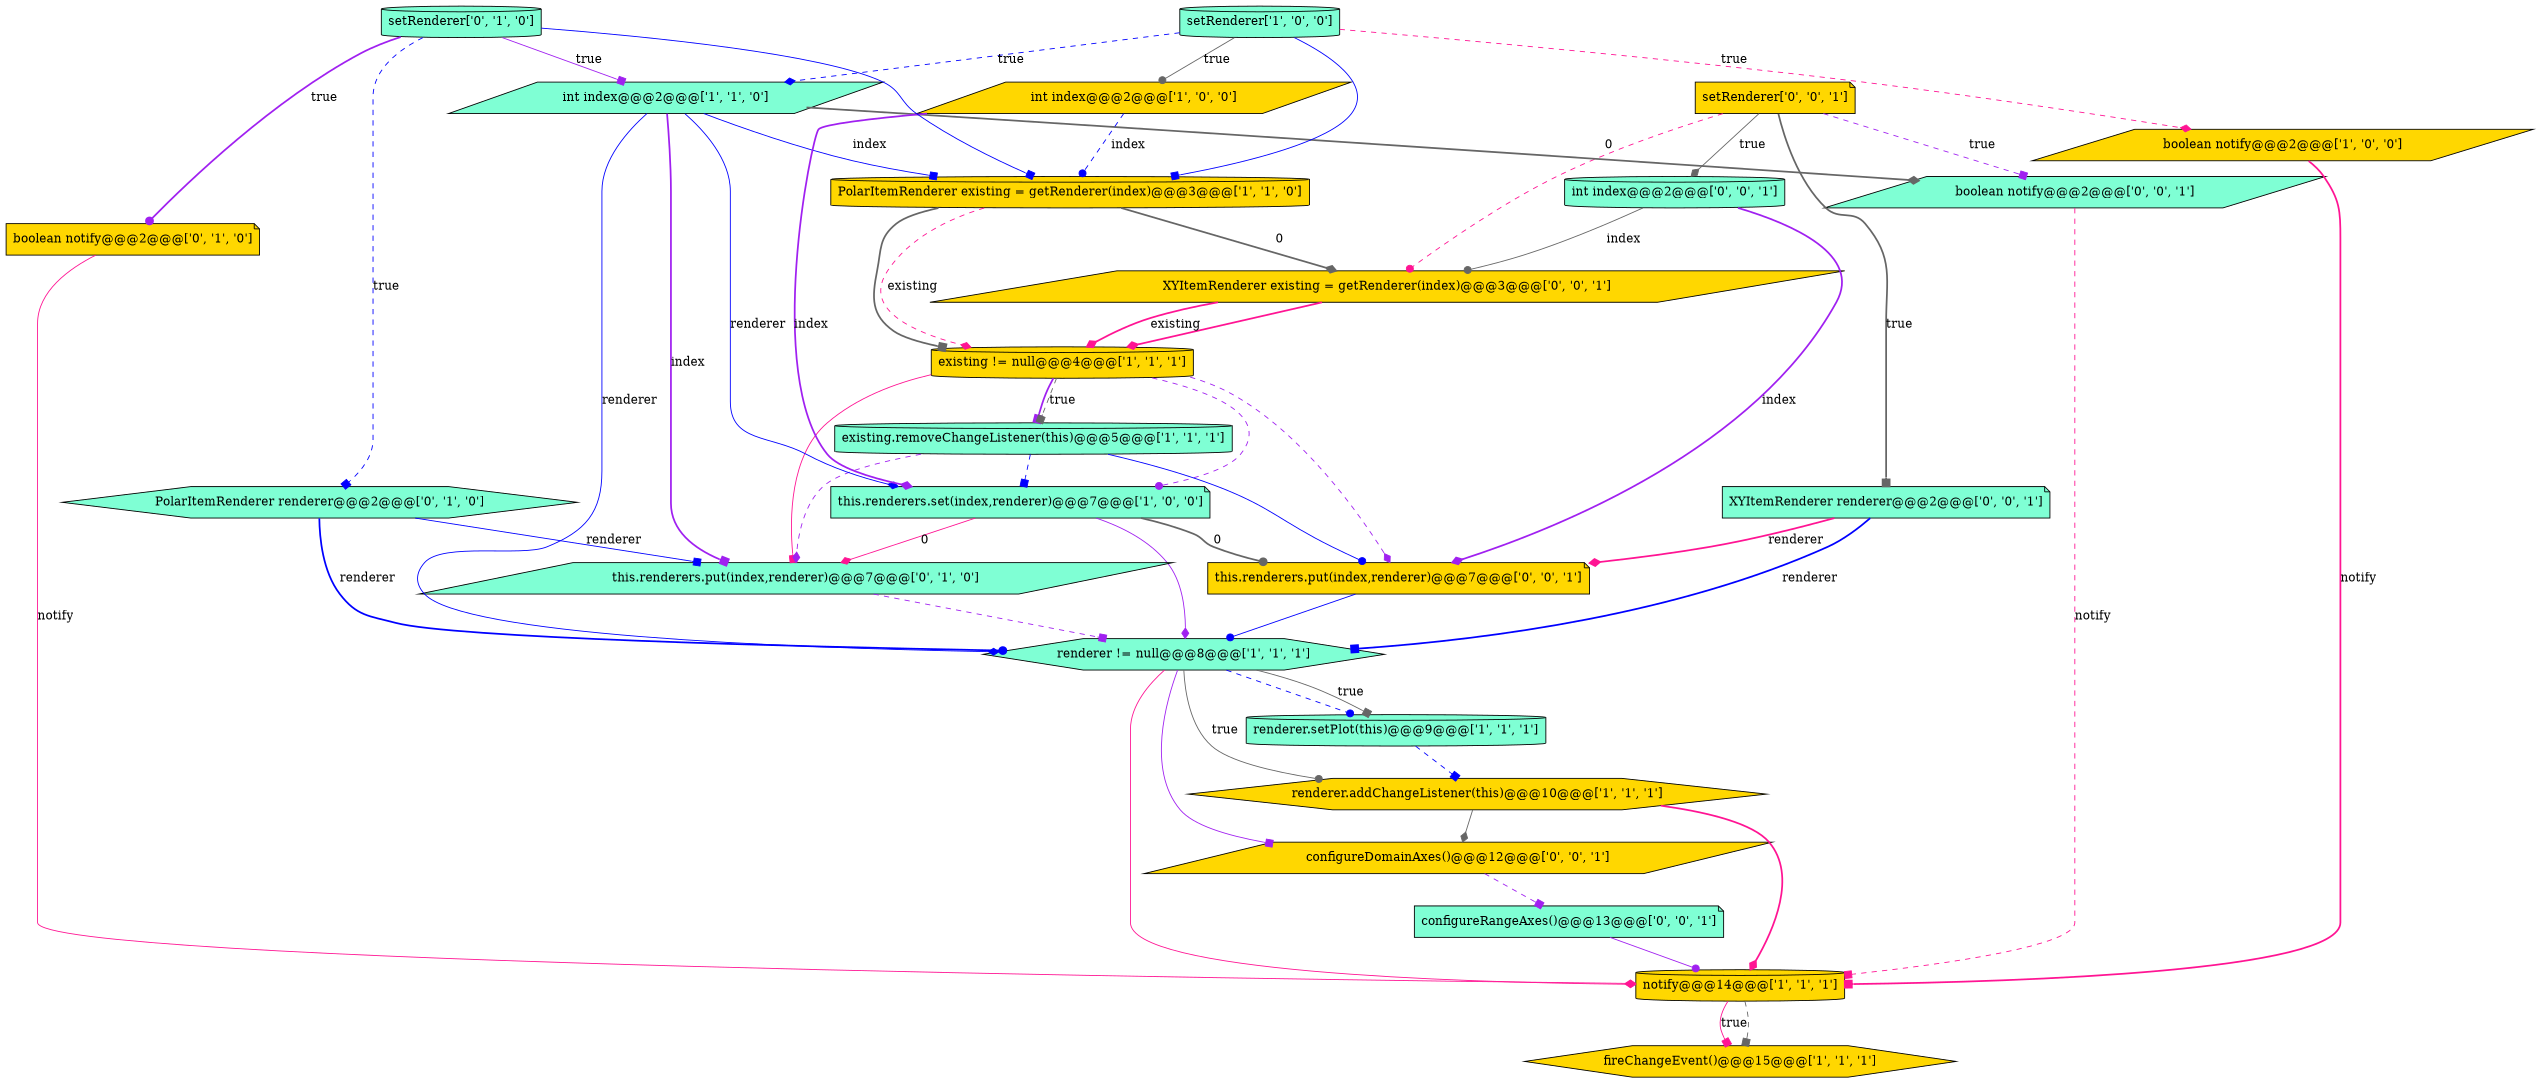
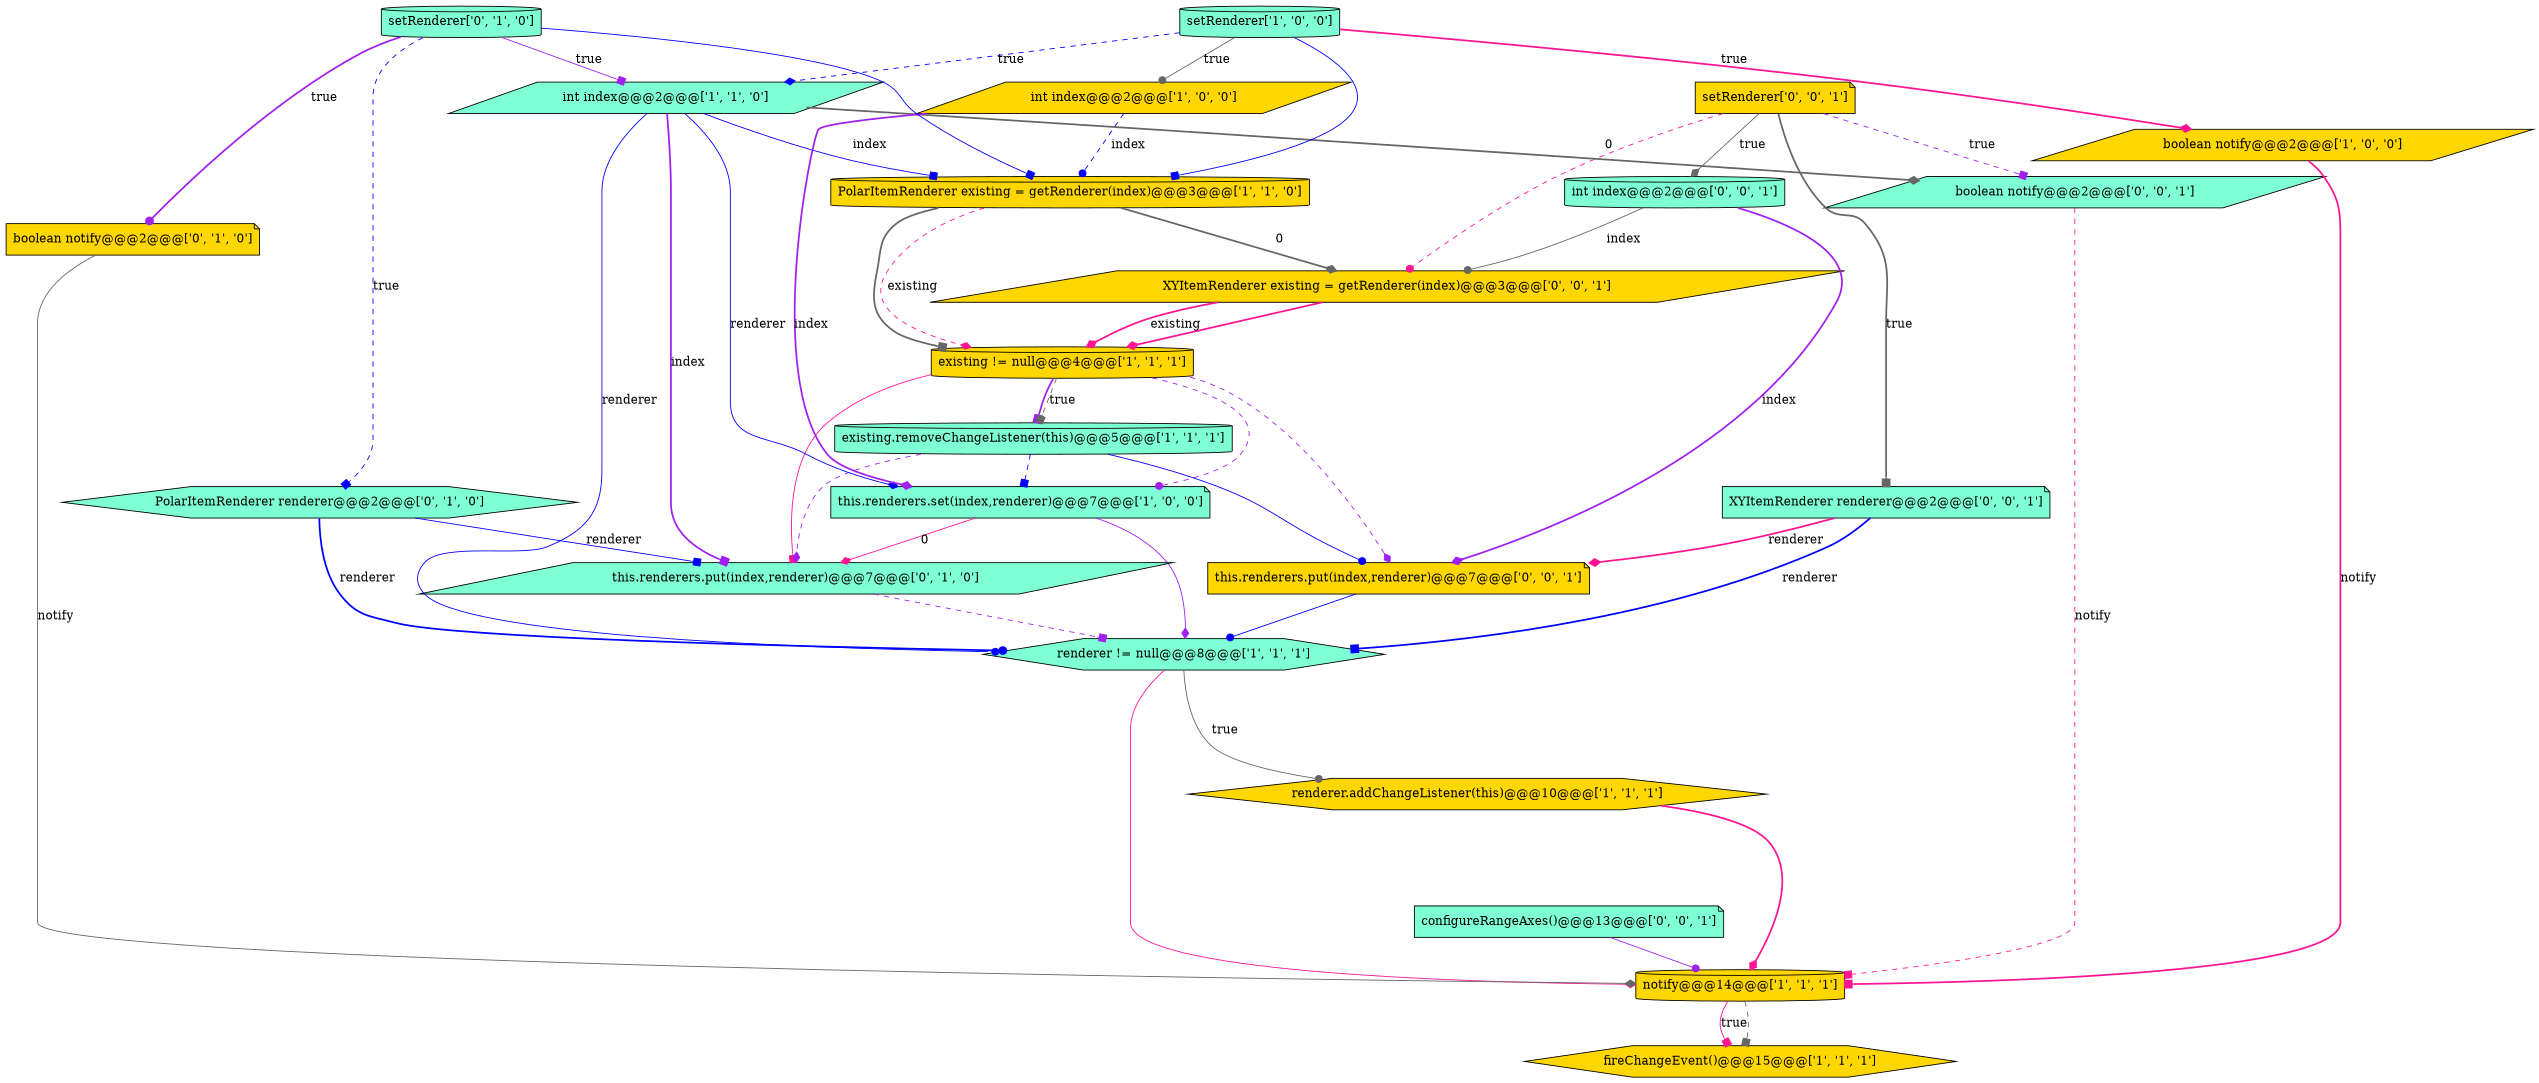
(1761, 70) -> (1761, 70)
(1201, 538) -> none
(423, 565) -> (423, 565)
(1396, 730) -> none
(1458, 858) -> none
(484, 960) -> (484, 960)
